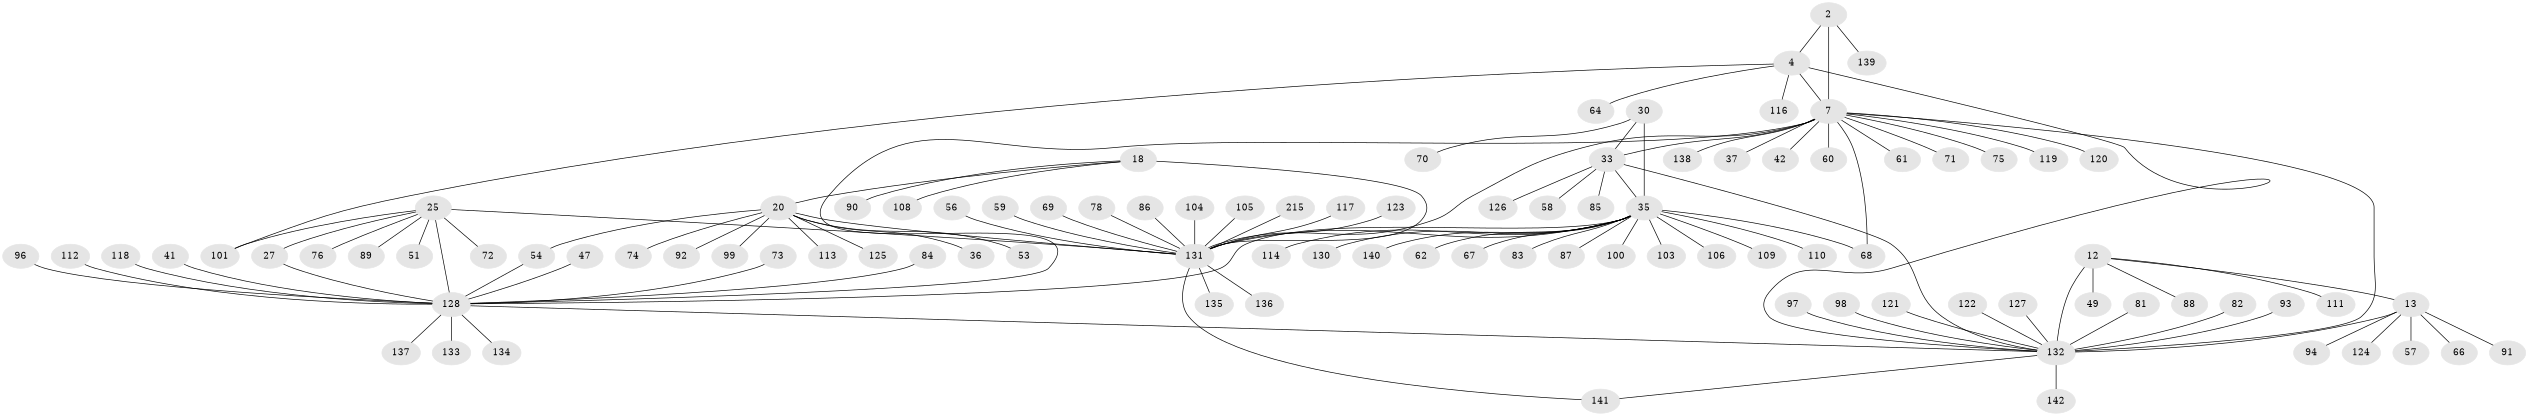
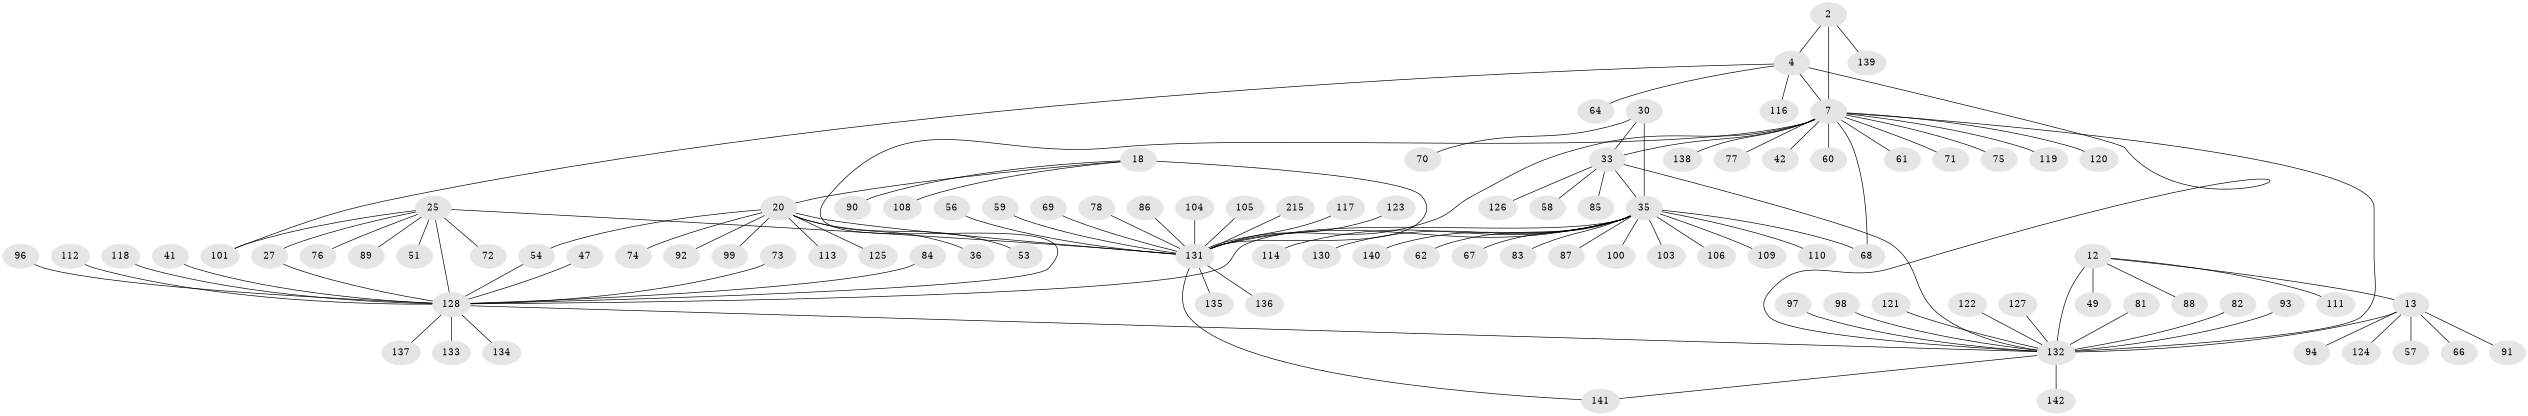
(1732, 160) -> (1732, 160)
